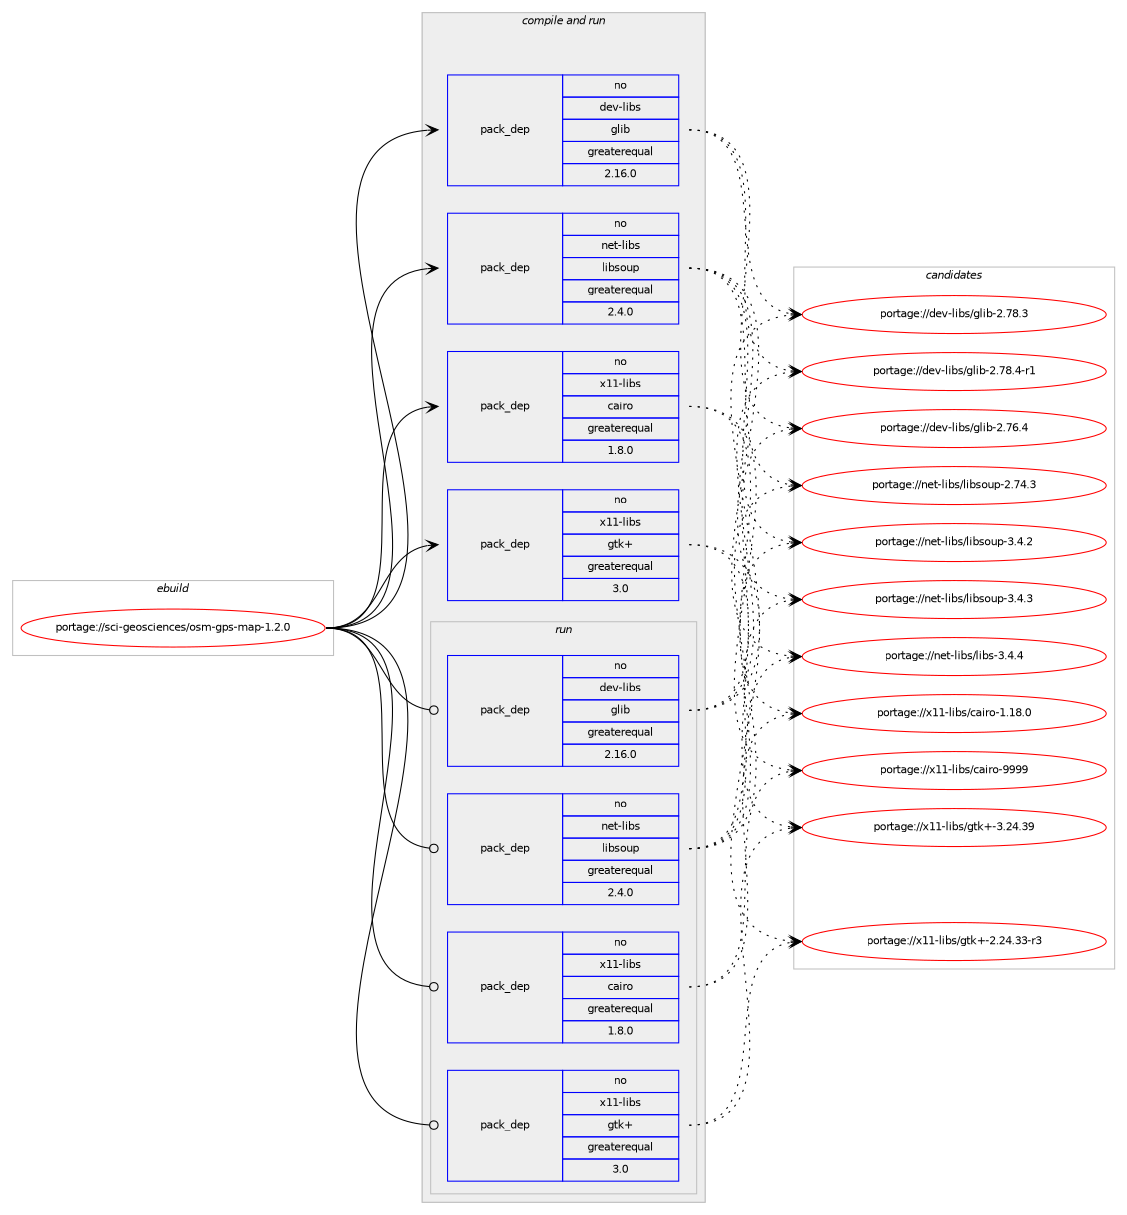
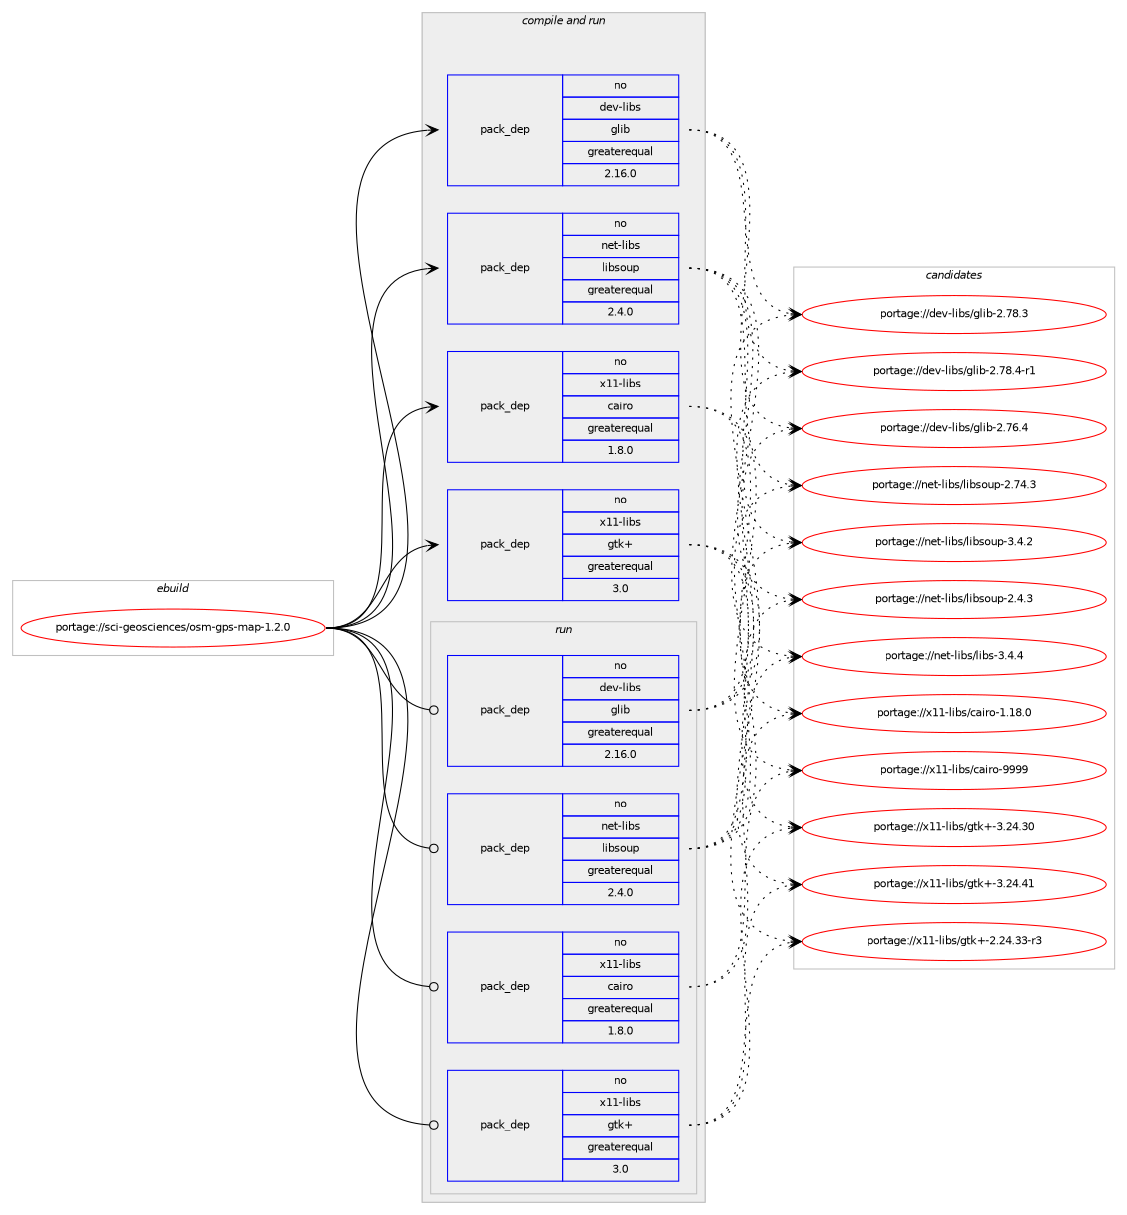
(954, 600) -> (954, 600)
(954, 828) -> (954, 828)
none -> (954, 885)
